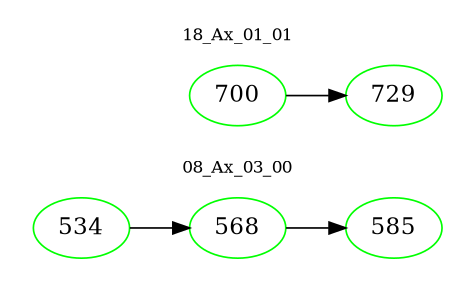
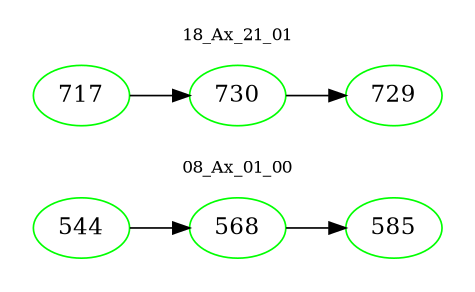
(238, 36) -> (238, 36)
none -> (81, 96)
(238, 96) -> (238, 96)
(238, 168) -> (238, 168)
(81, 228) -> (81, 228)
